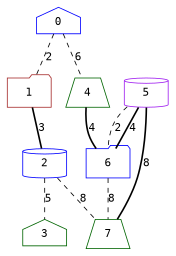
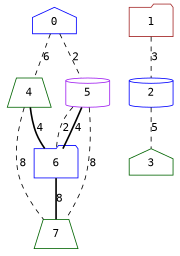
(44, 56) -> (70, 56)
(37, 128) -> (151, 57)
(140, 166) -> (88, 166)
(76, 199) -> (17, 166)
(108, 199) -> (56, 199)
